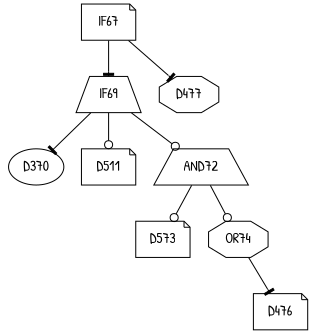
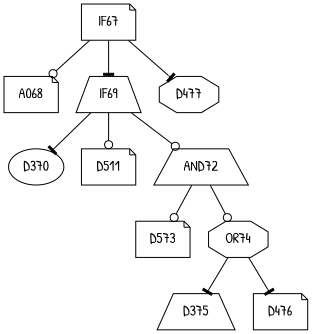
none -> (31, 95)
none -> (196, 312)
